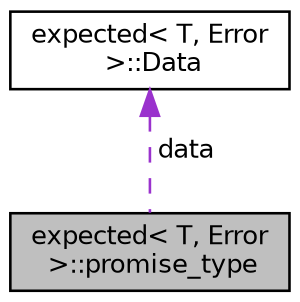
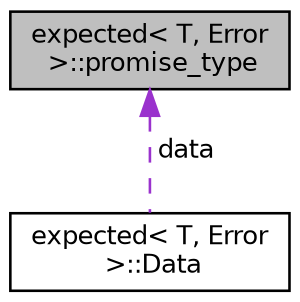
(150, 164) -> (150, 164)
